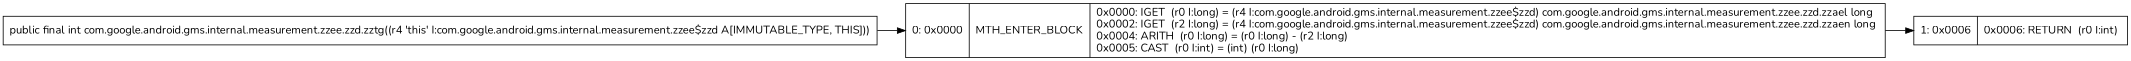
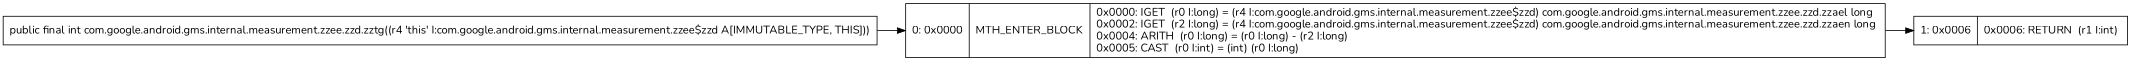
(2052, 30) -> (2052, 30)
